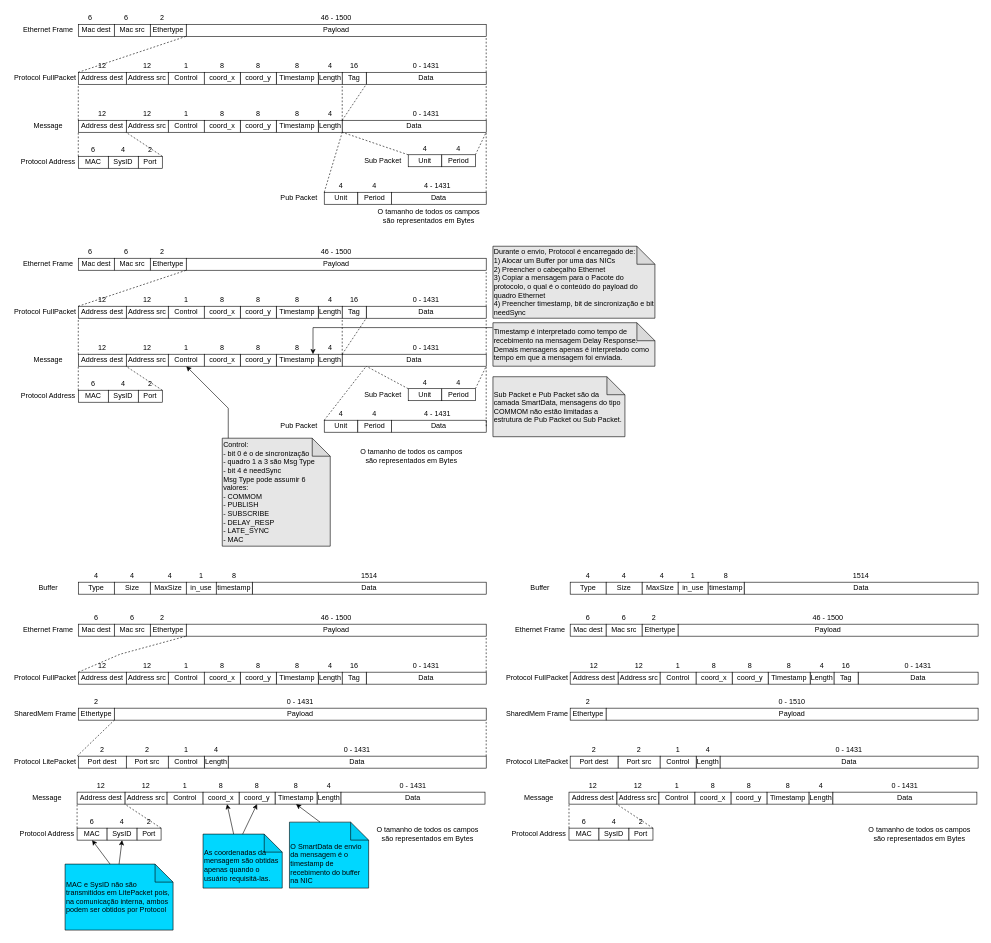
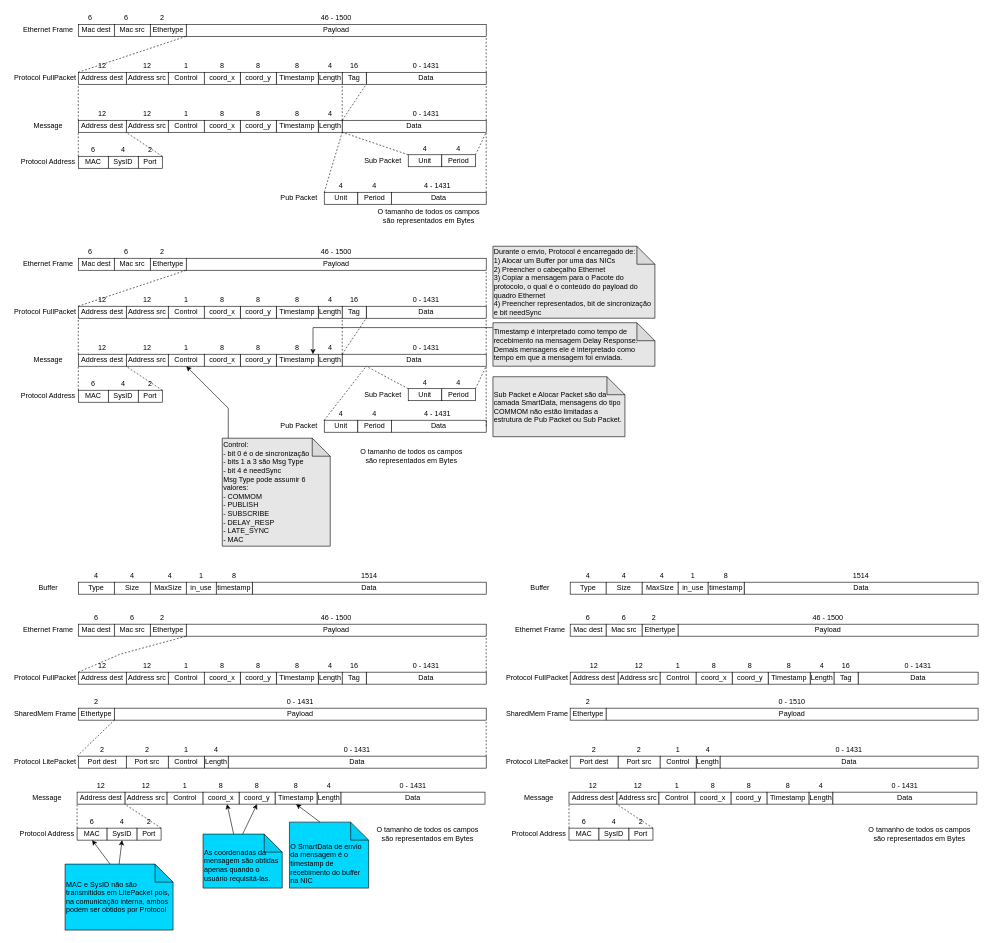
(575, 282) -> (575, 282)
(575, 345) -> (575, 345)
(560, 407) -> (560, 407)
(277, 492) -> (277, 492)
